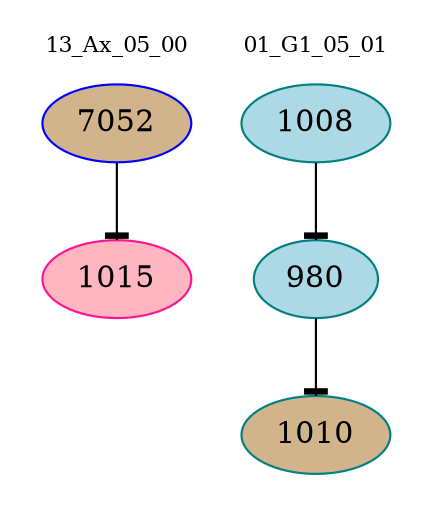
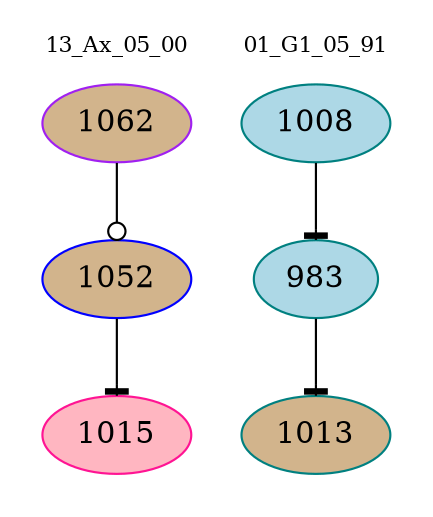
(316, 47) -> (316, 47)
none -> (117, 123)
(117, 123) -> (117, 279)
(316, 279) -> (316, 279)
(316, 435) -> (316, 435)
